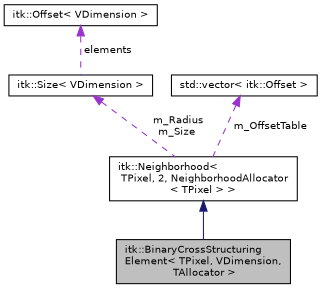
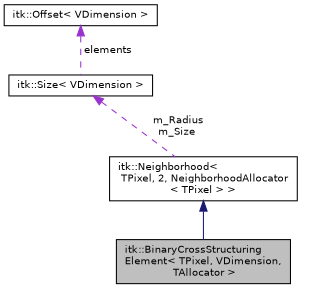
(244, 85) -> none
